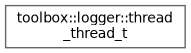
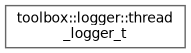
(95, 27) -> (95, 27)
